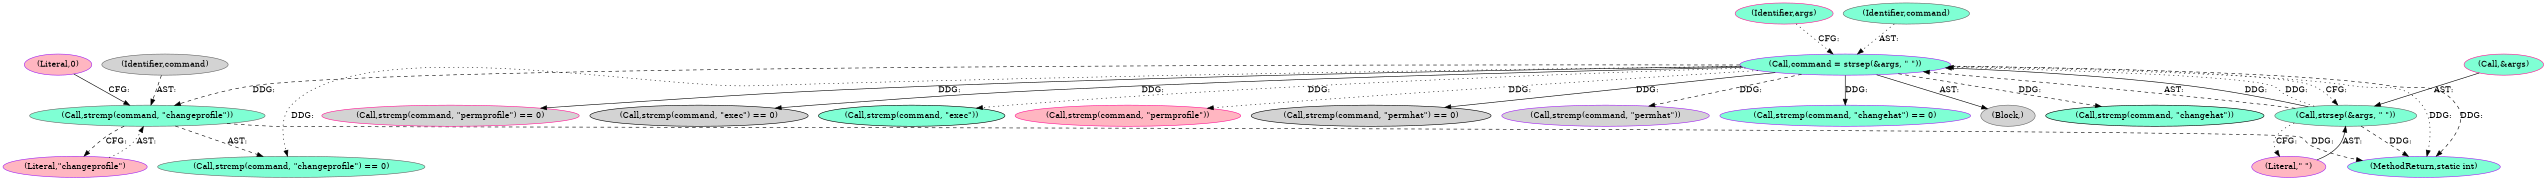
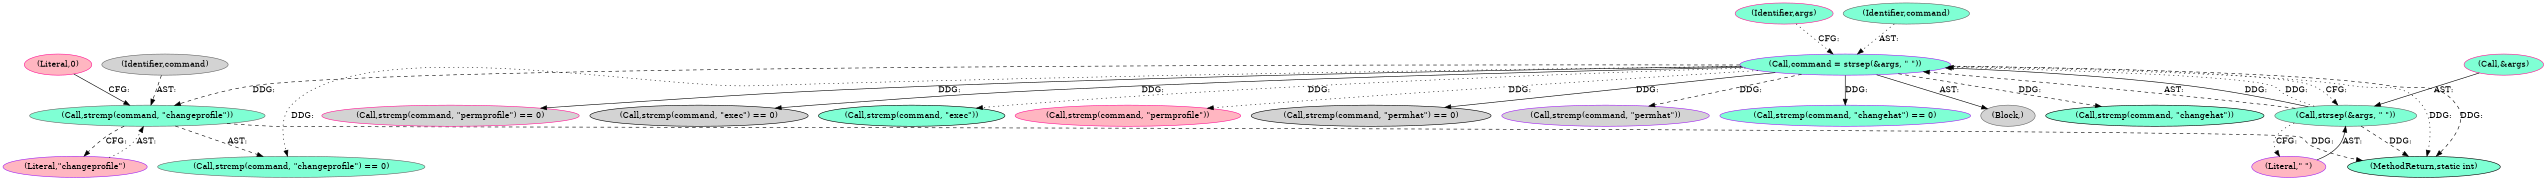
(58, 65) -> (58, 65)
(2424, 167) -> (2424, 167)
